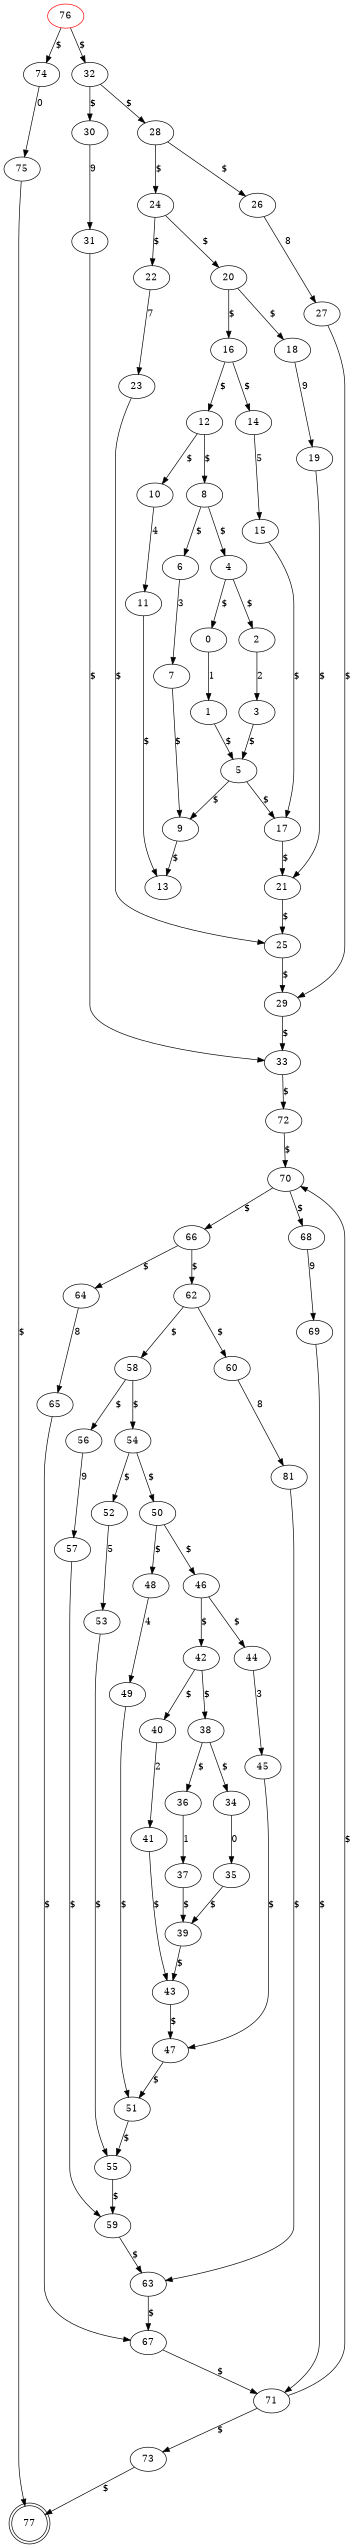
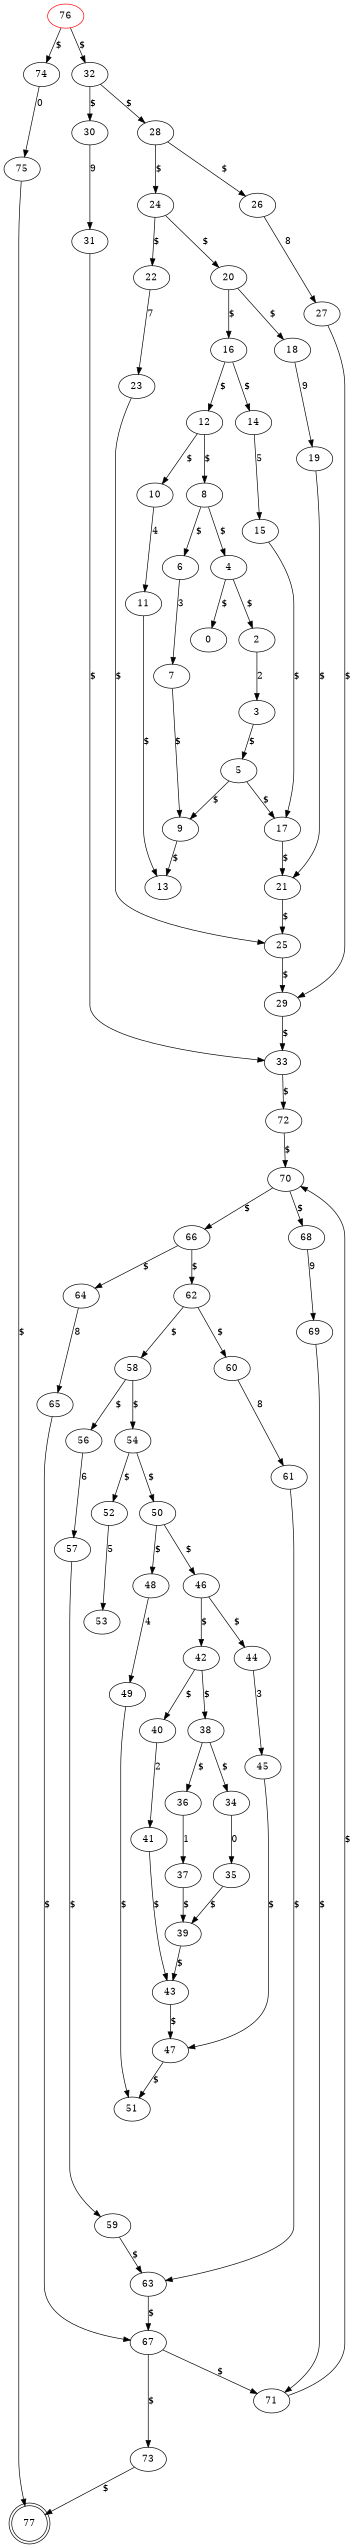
(209, 712) -> none
(85, 1477) -> (85, 1477)
(289, 1477) -> (289, 1477)
(113, 2167) -> none
(213, 2429) -> (148, 2397)
